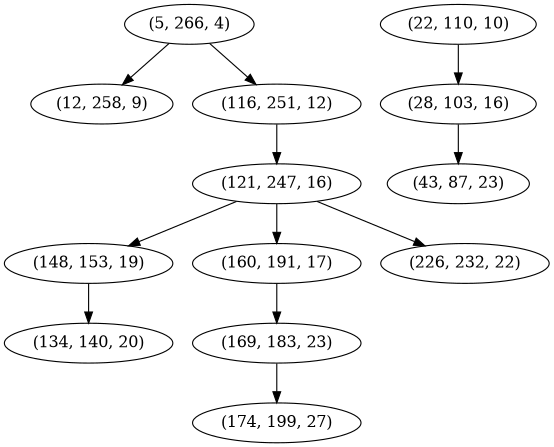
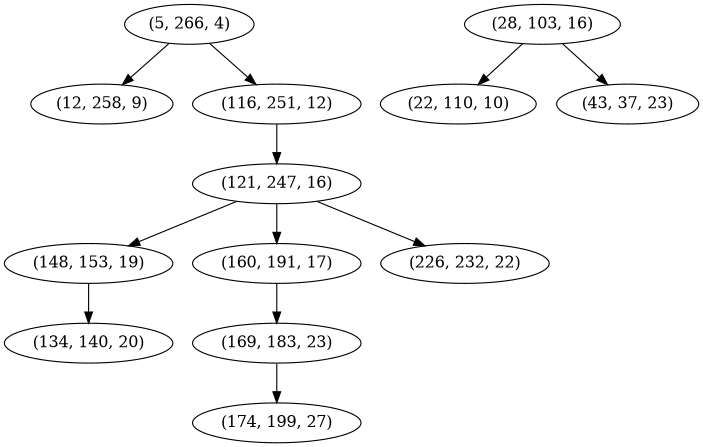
(458, 59) -> (504, 60)
(458, 184) -> (628, 104)
